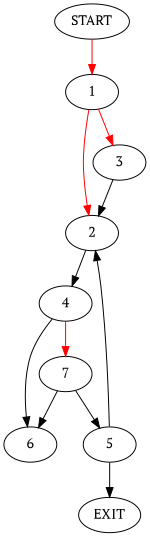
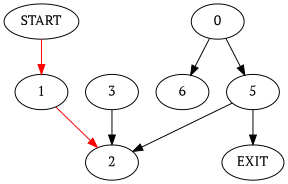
(104, 123) -> none
(66, 304) -> none
(66, 374) -> (218, 22)
